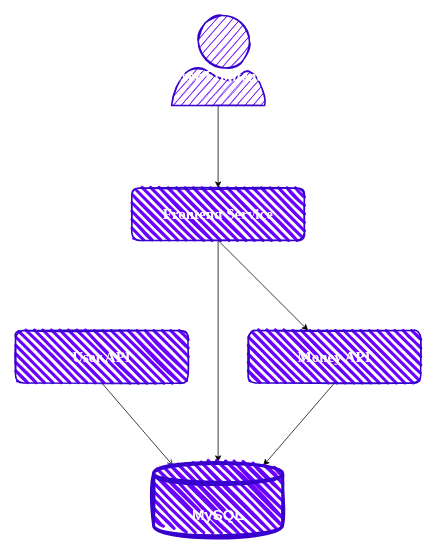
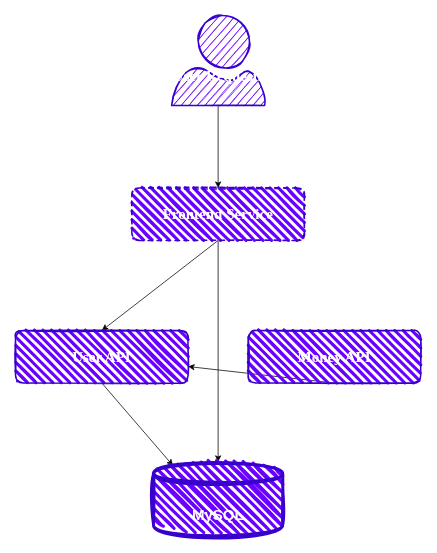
(218, 75) -> (218, 75)
(218, 214) -> (218, 214)
(303, 326) -> (161, 285)
(300, 422) -> (220, 370)
(169, 461) -> (168, 460)
